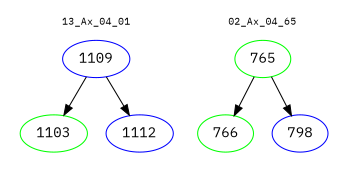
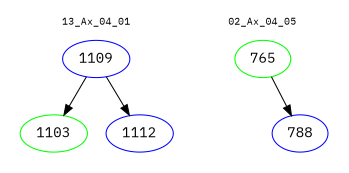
(263, 22) -> (263, 22)
(226, 133) -> none
(300, 133) -> (300, 133)
